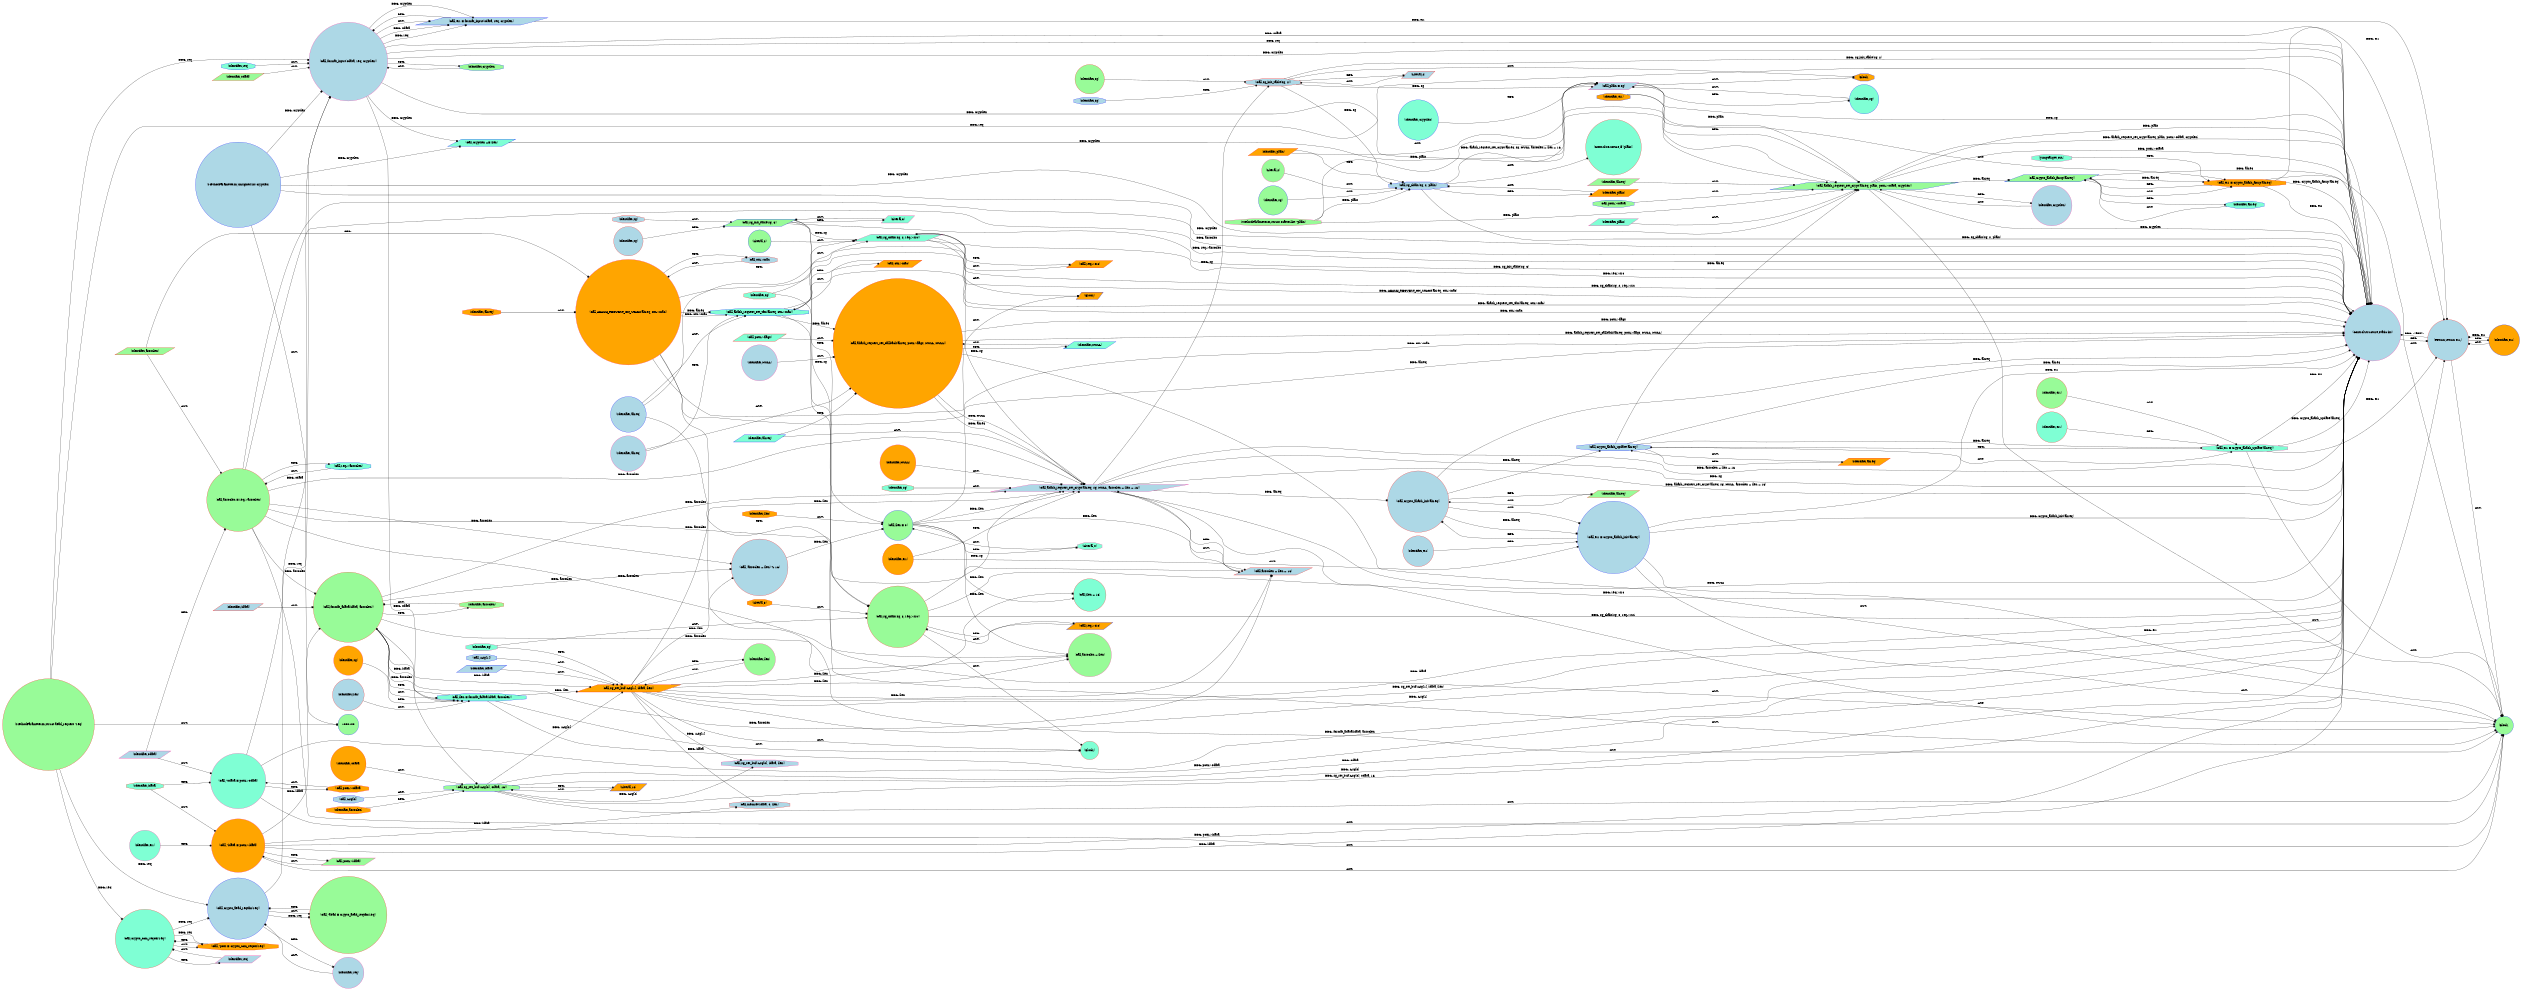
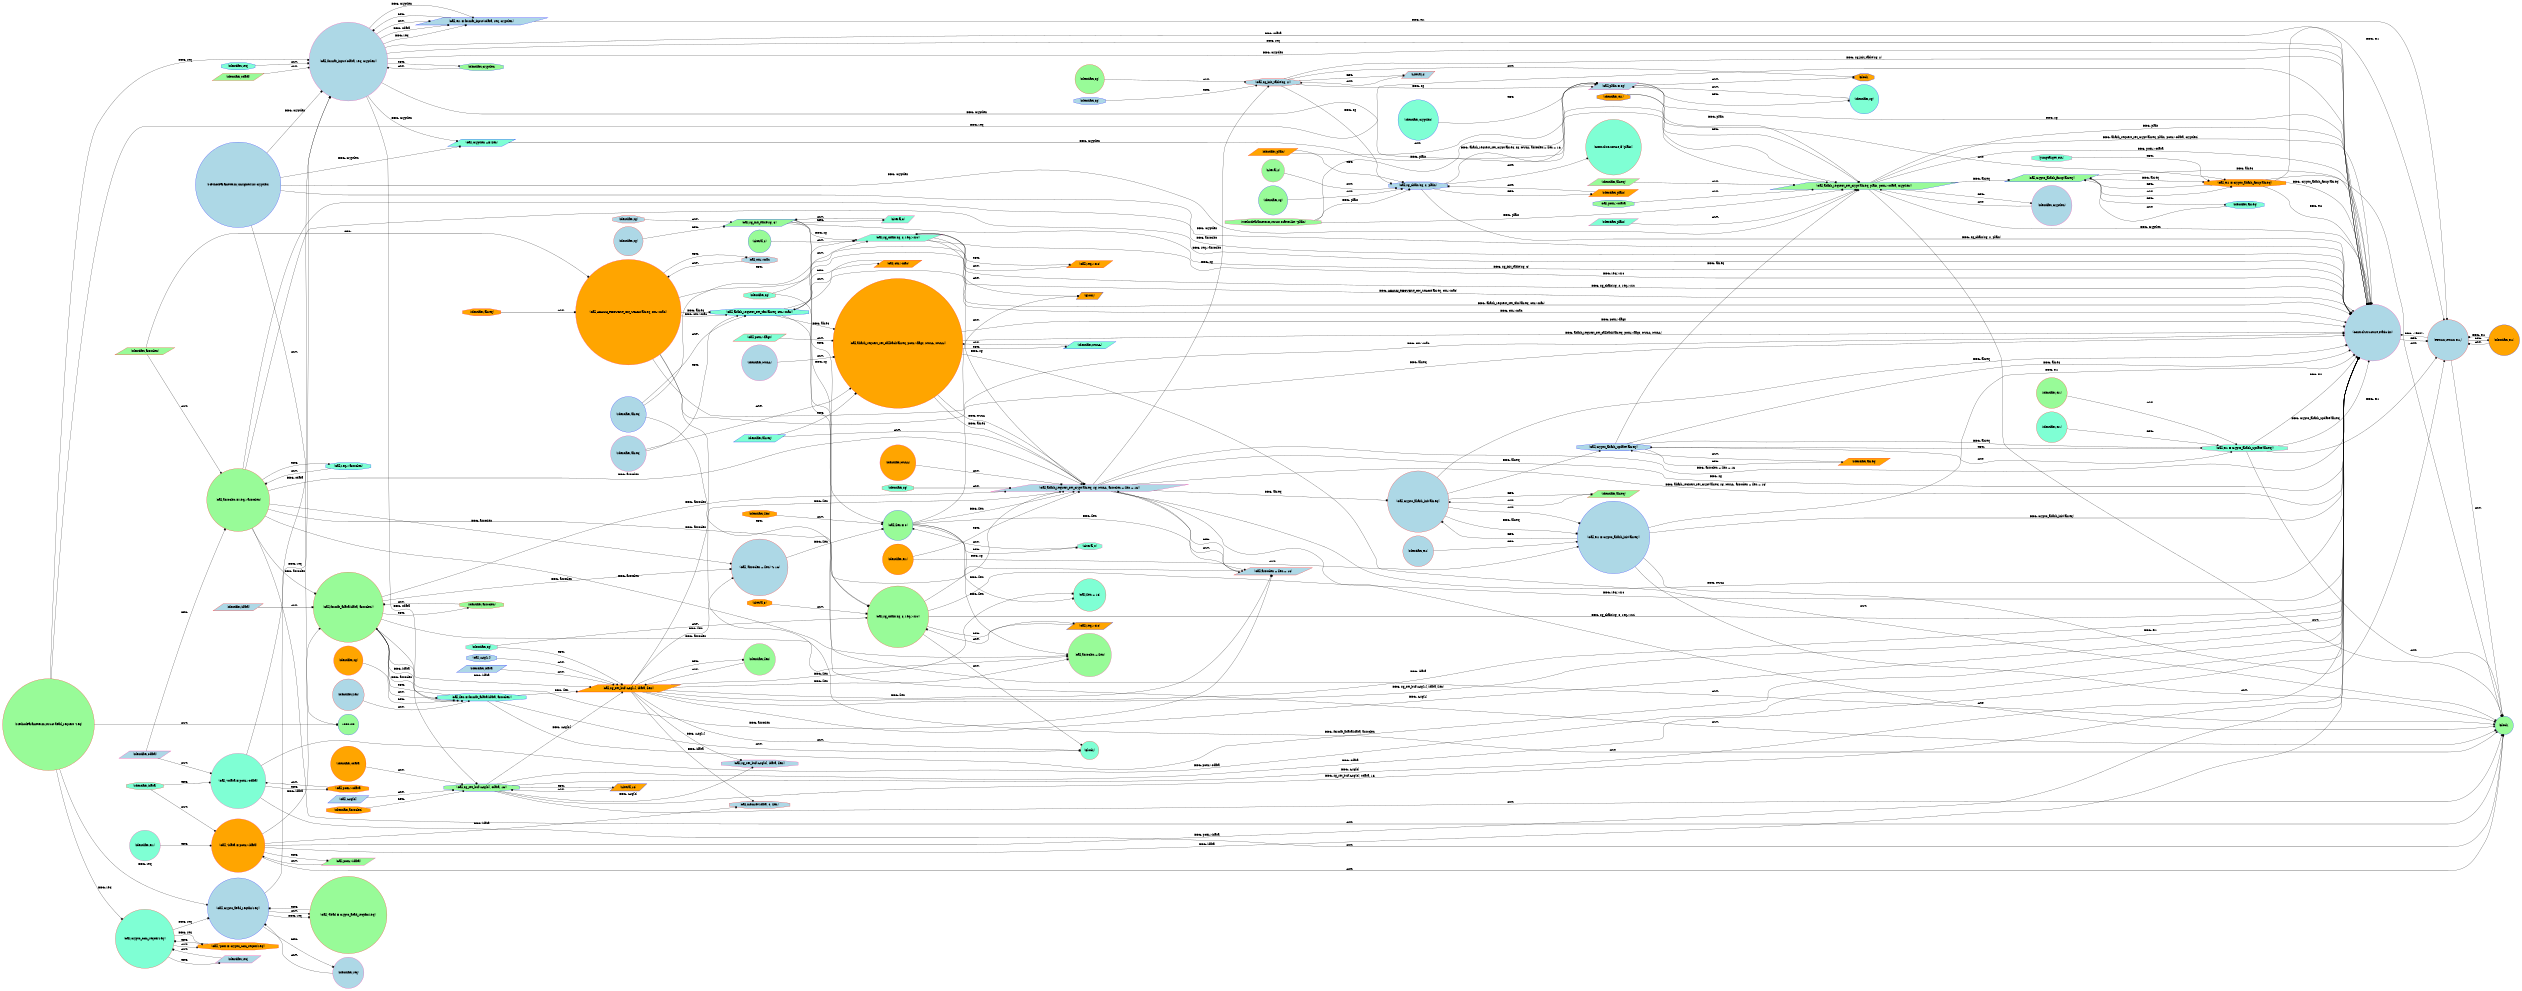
(348, 799) -> (348, 799)
